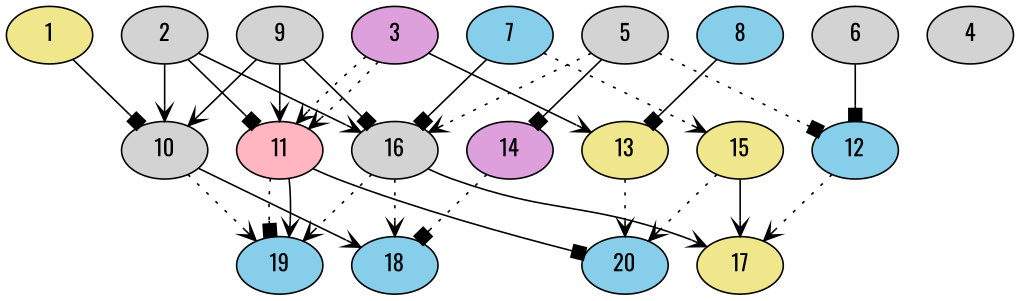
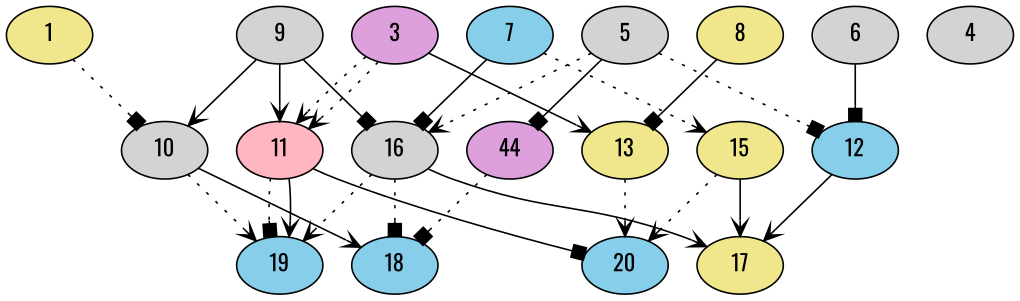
(165, 35) -> none
(740, 35) -> (740, 35)
(101, 87) -> (101, 87)
(510, 150) -> (510, 150)
(804, 202) -> (804, 202)
(395, 210) -> (395, 210)
